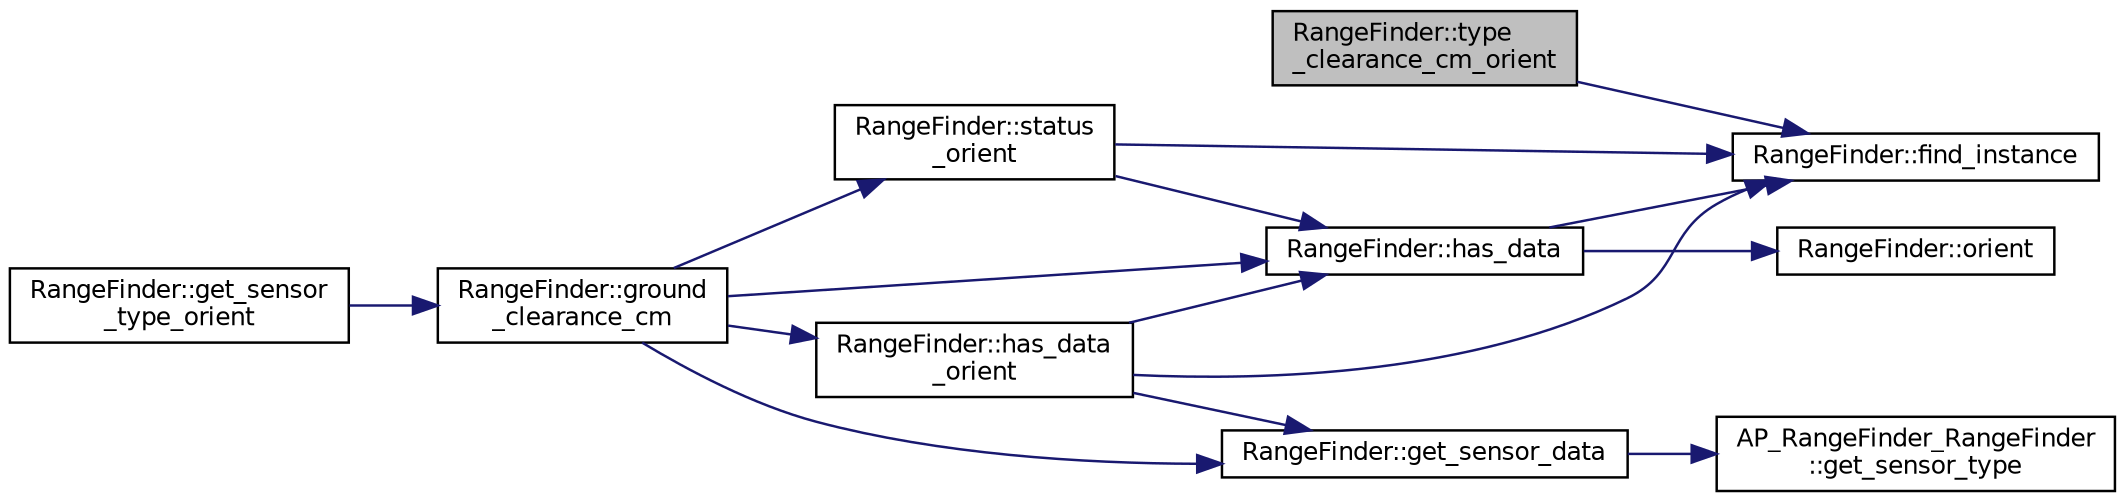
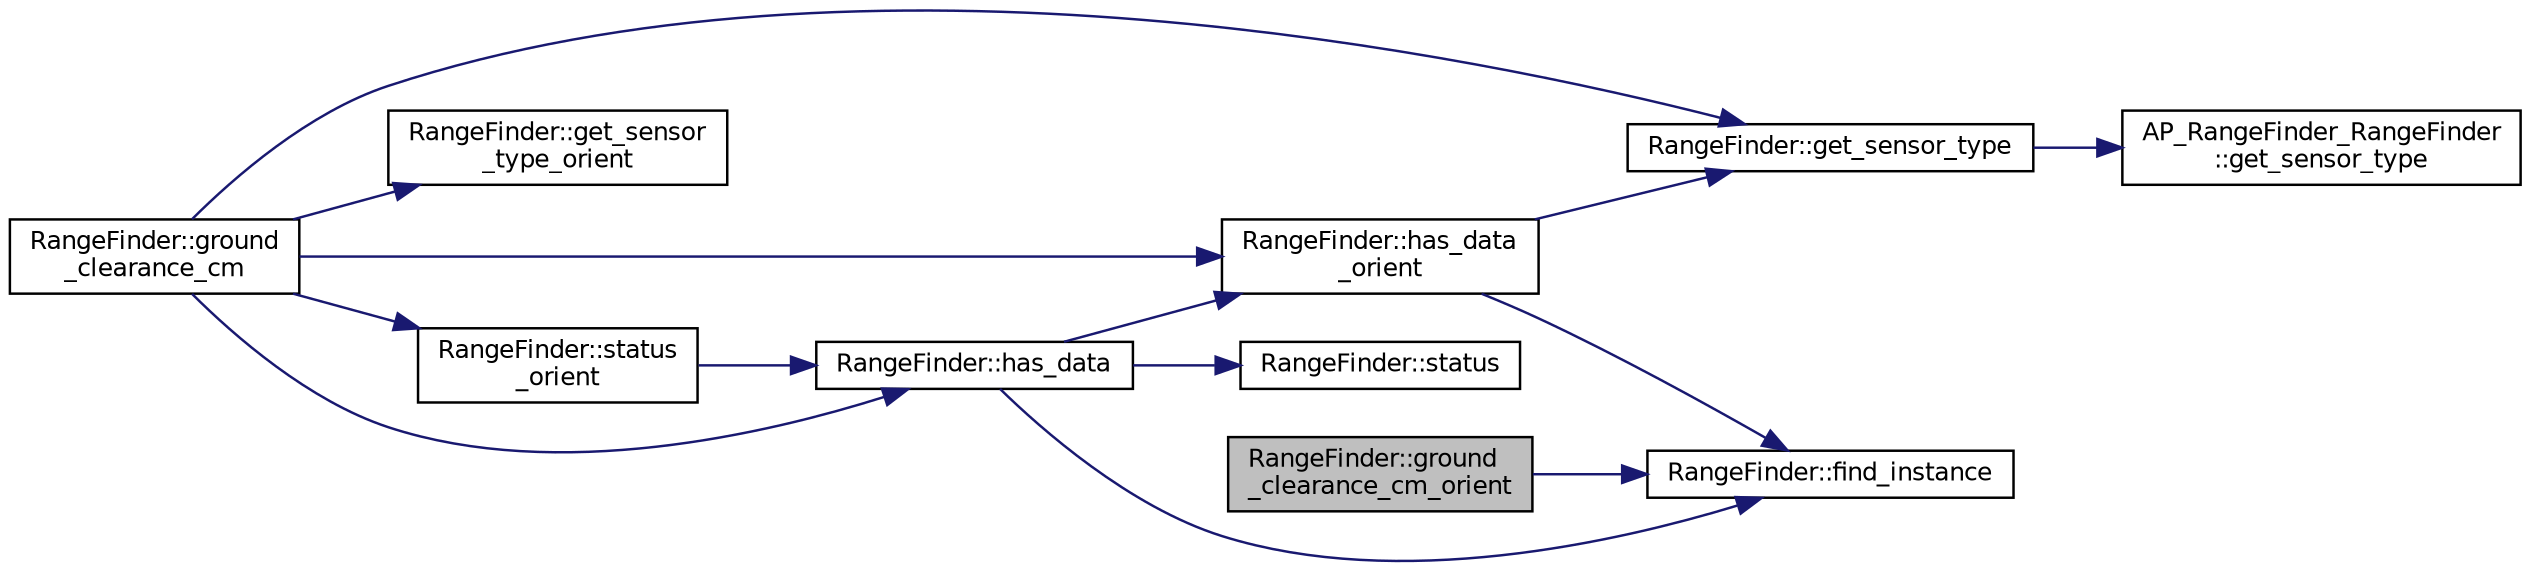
(1425, 48) -> (1380, 474)
(1411, 149) -> none
(1916, 251) -> (1380, 365)
(1215, 302) -> (1140, 321)
(381, 305) -> (344, 205)
(1425, 454) -> (1830, 148)
